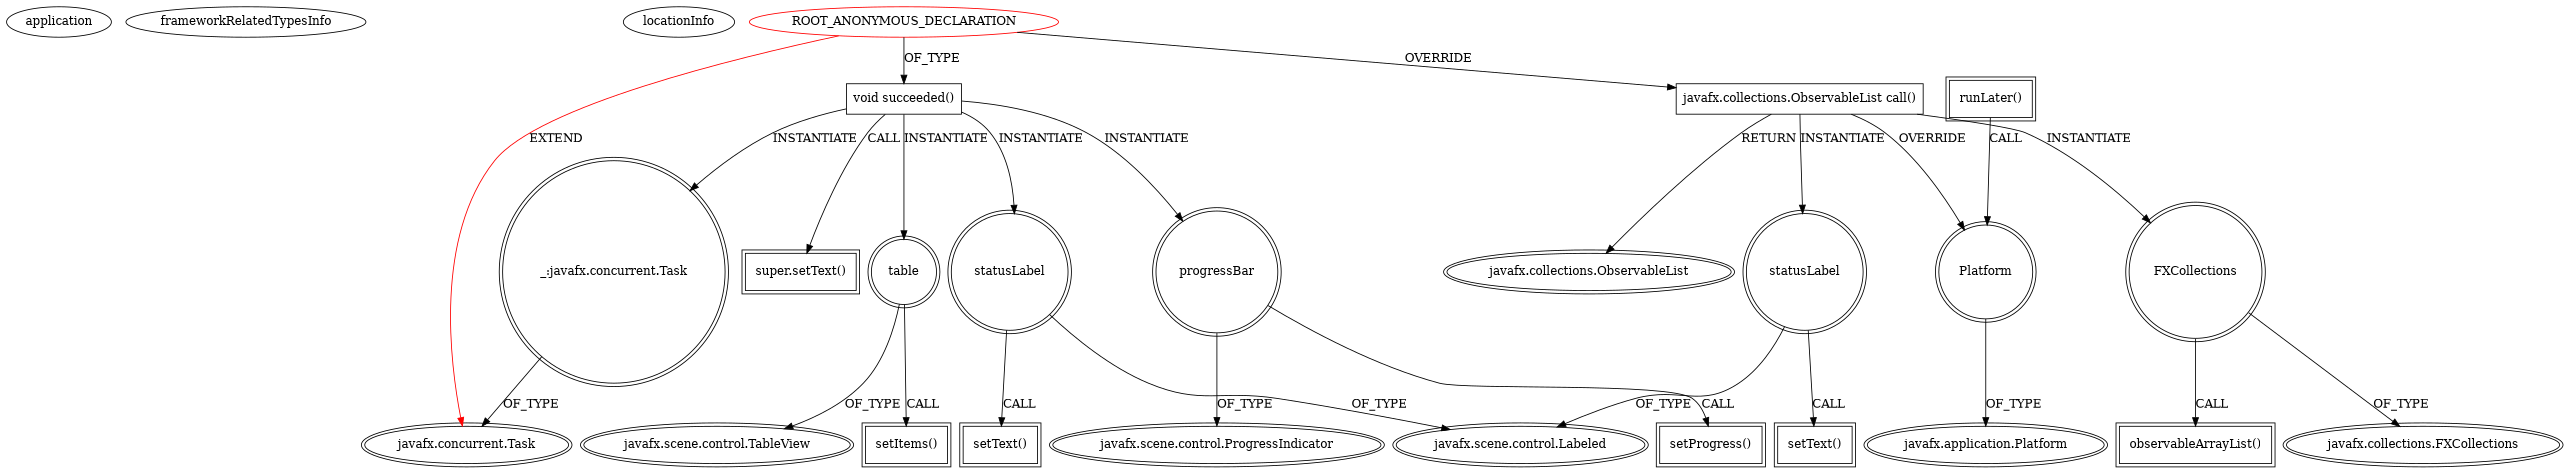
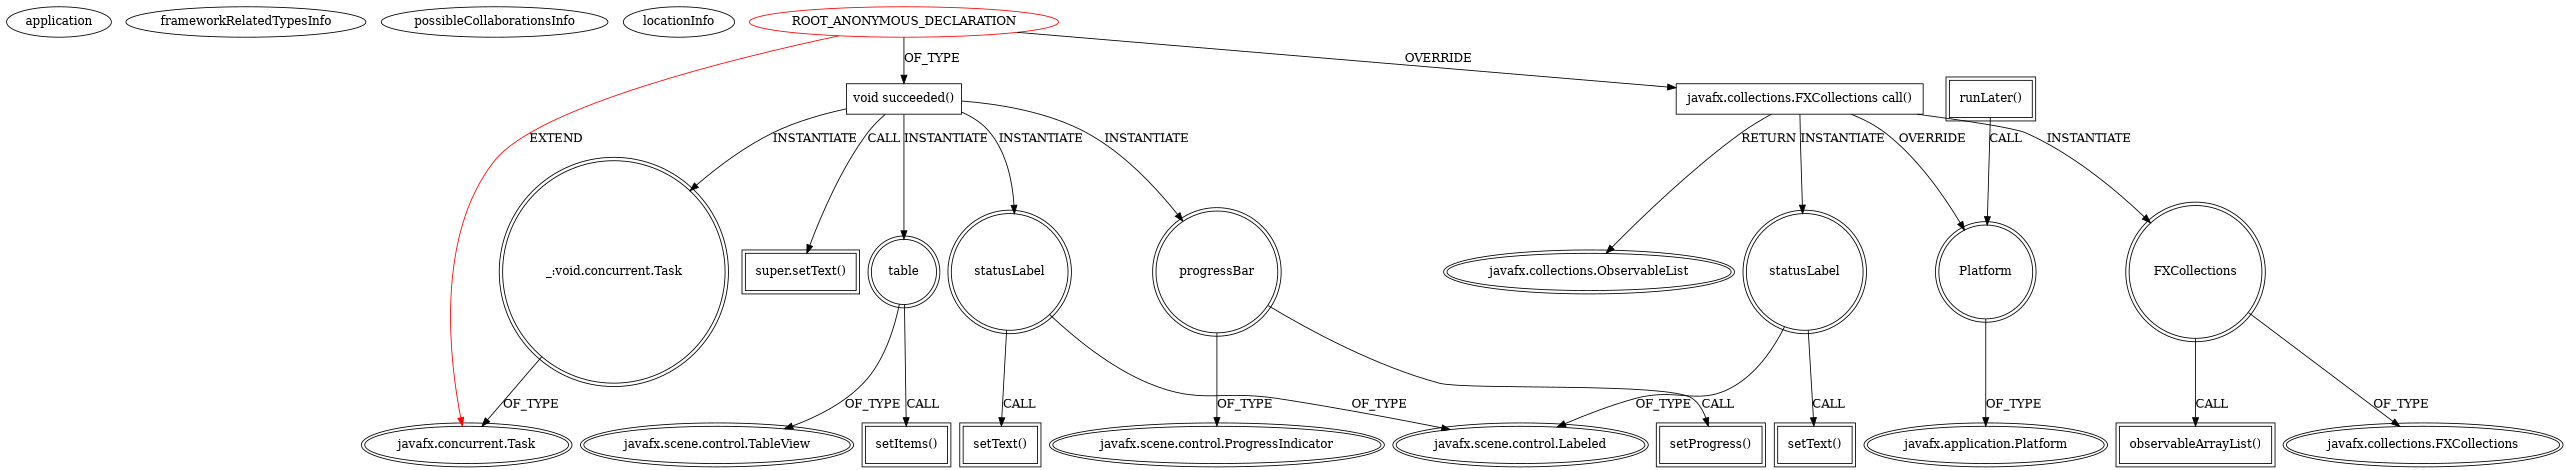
none -> (495, 22)
(1800, 99) -> (1800, 99)
(614, 272) -> (614, 272)
